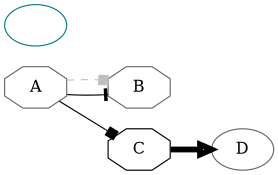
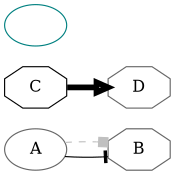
(36, 87) -> (36, 150)
(82, 115) -> none
(243, 150) -> (139, 87)
